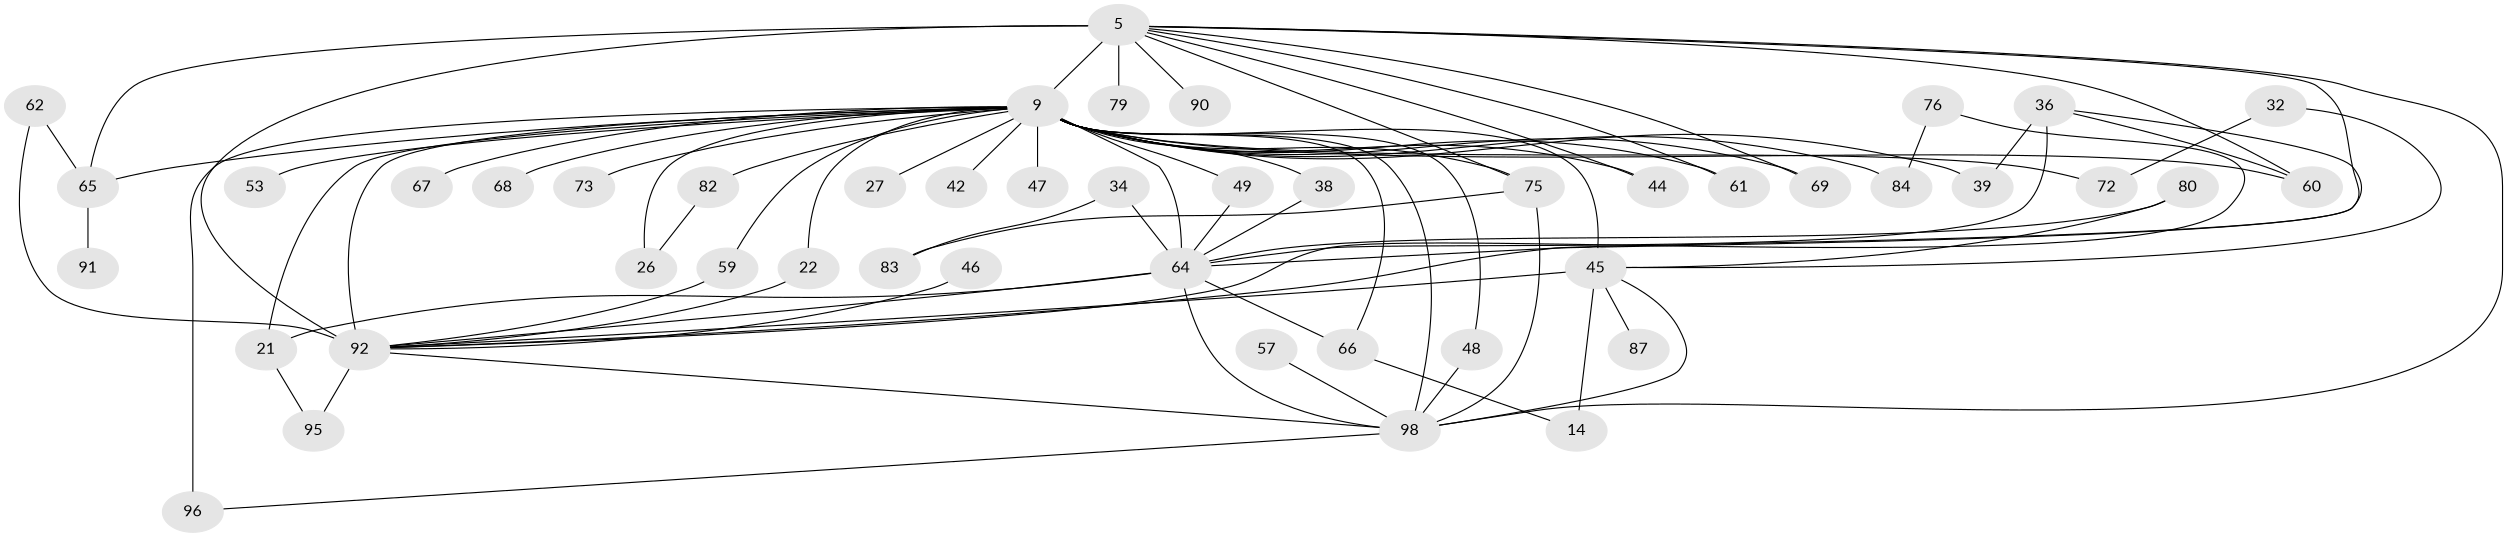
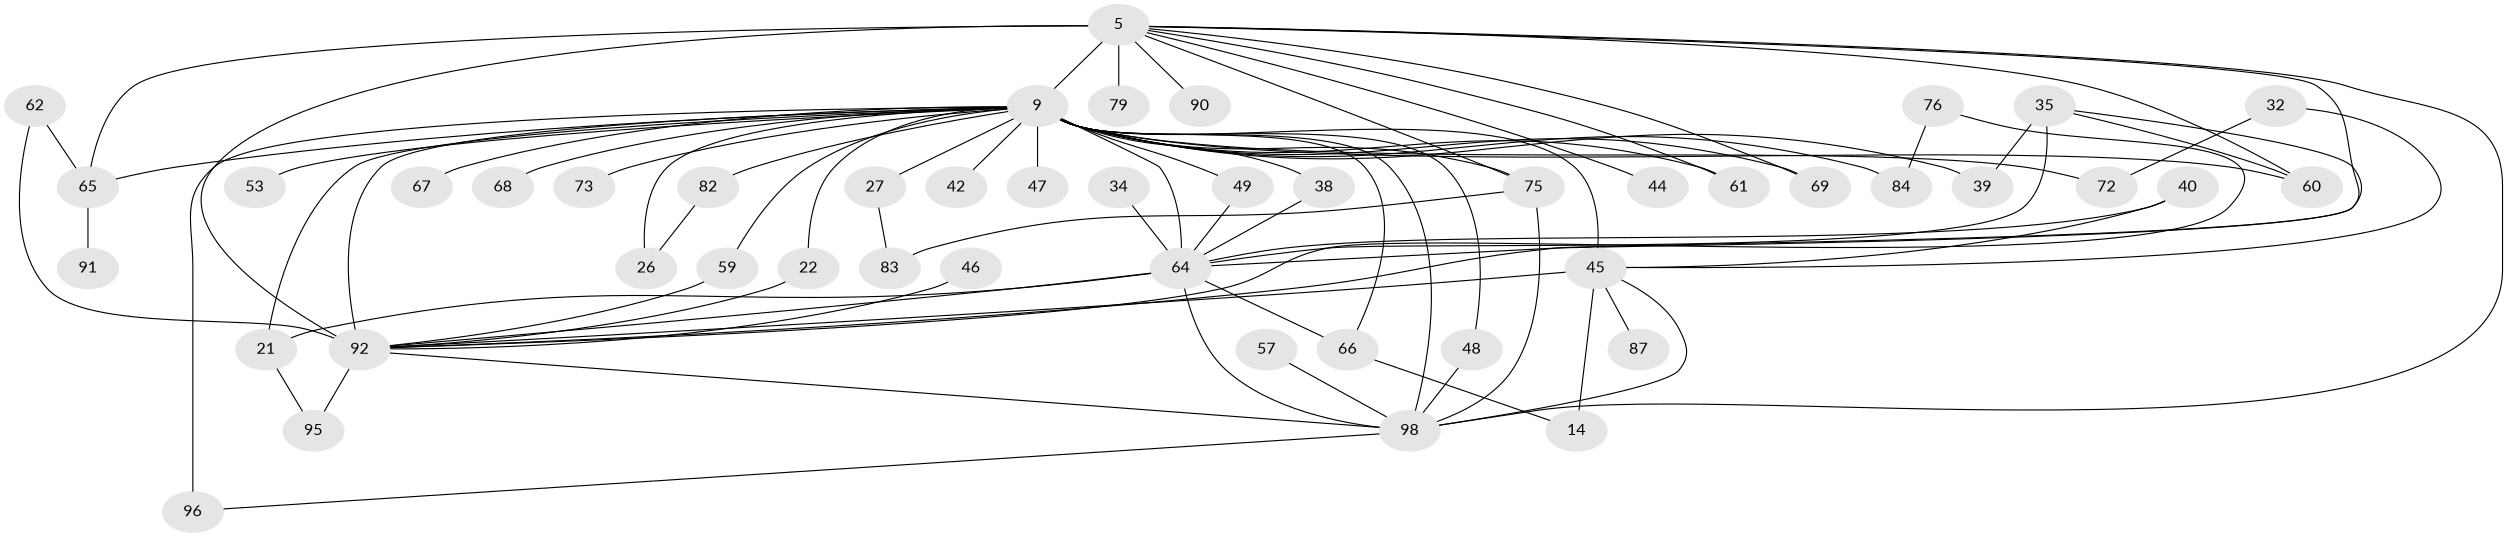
(2045, 106) -> (2045, 106)
(1347, 149) -> none
(2188, 187) -> (2188, 187)
(1004, 228) -> (882, 228)
